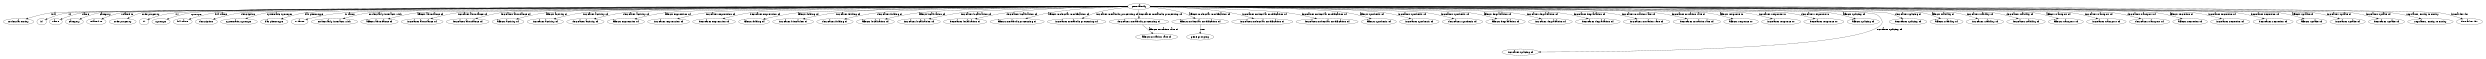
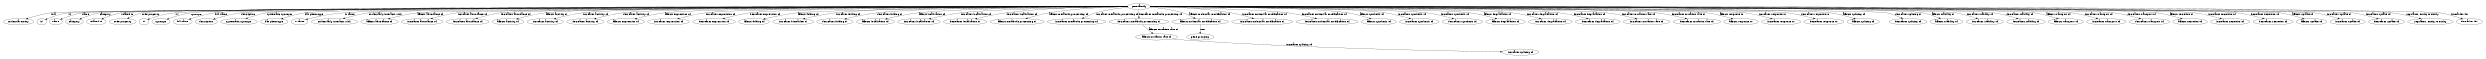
(1069, 14) -> (1069, 14)
(1880, 17) -> (1336, 48)
